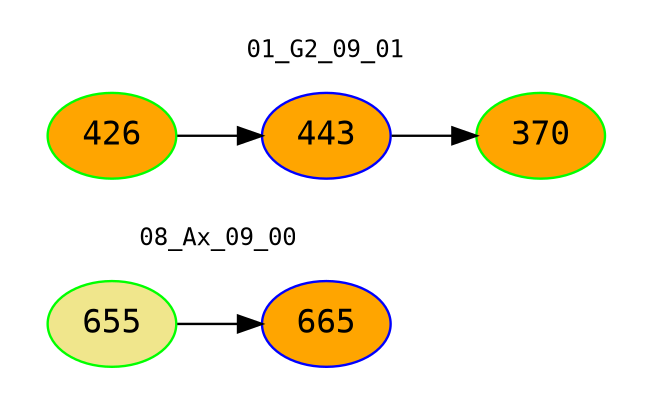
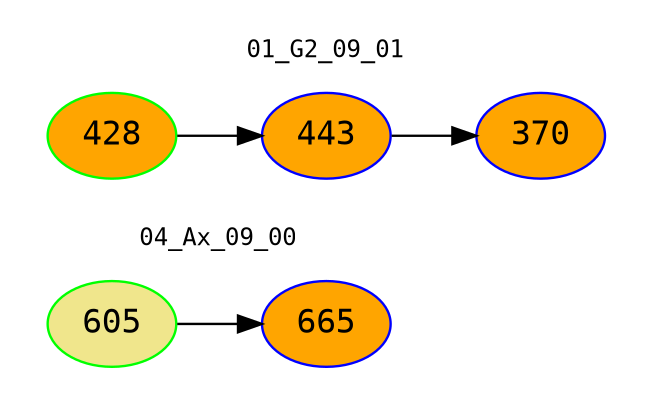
(112, 136) -> (112, 136)
(541, 136) -> (541, 136)
(219, 239) -> (219, 239)
(112, 324) -> (112, 324)
